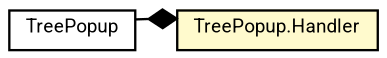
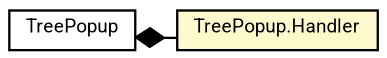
(142, 19) -> (170, 38)
